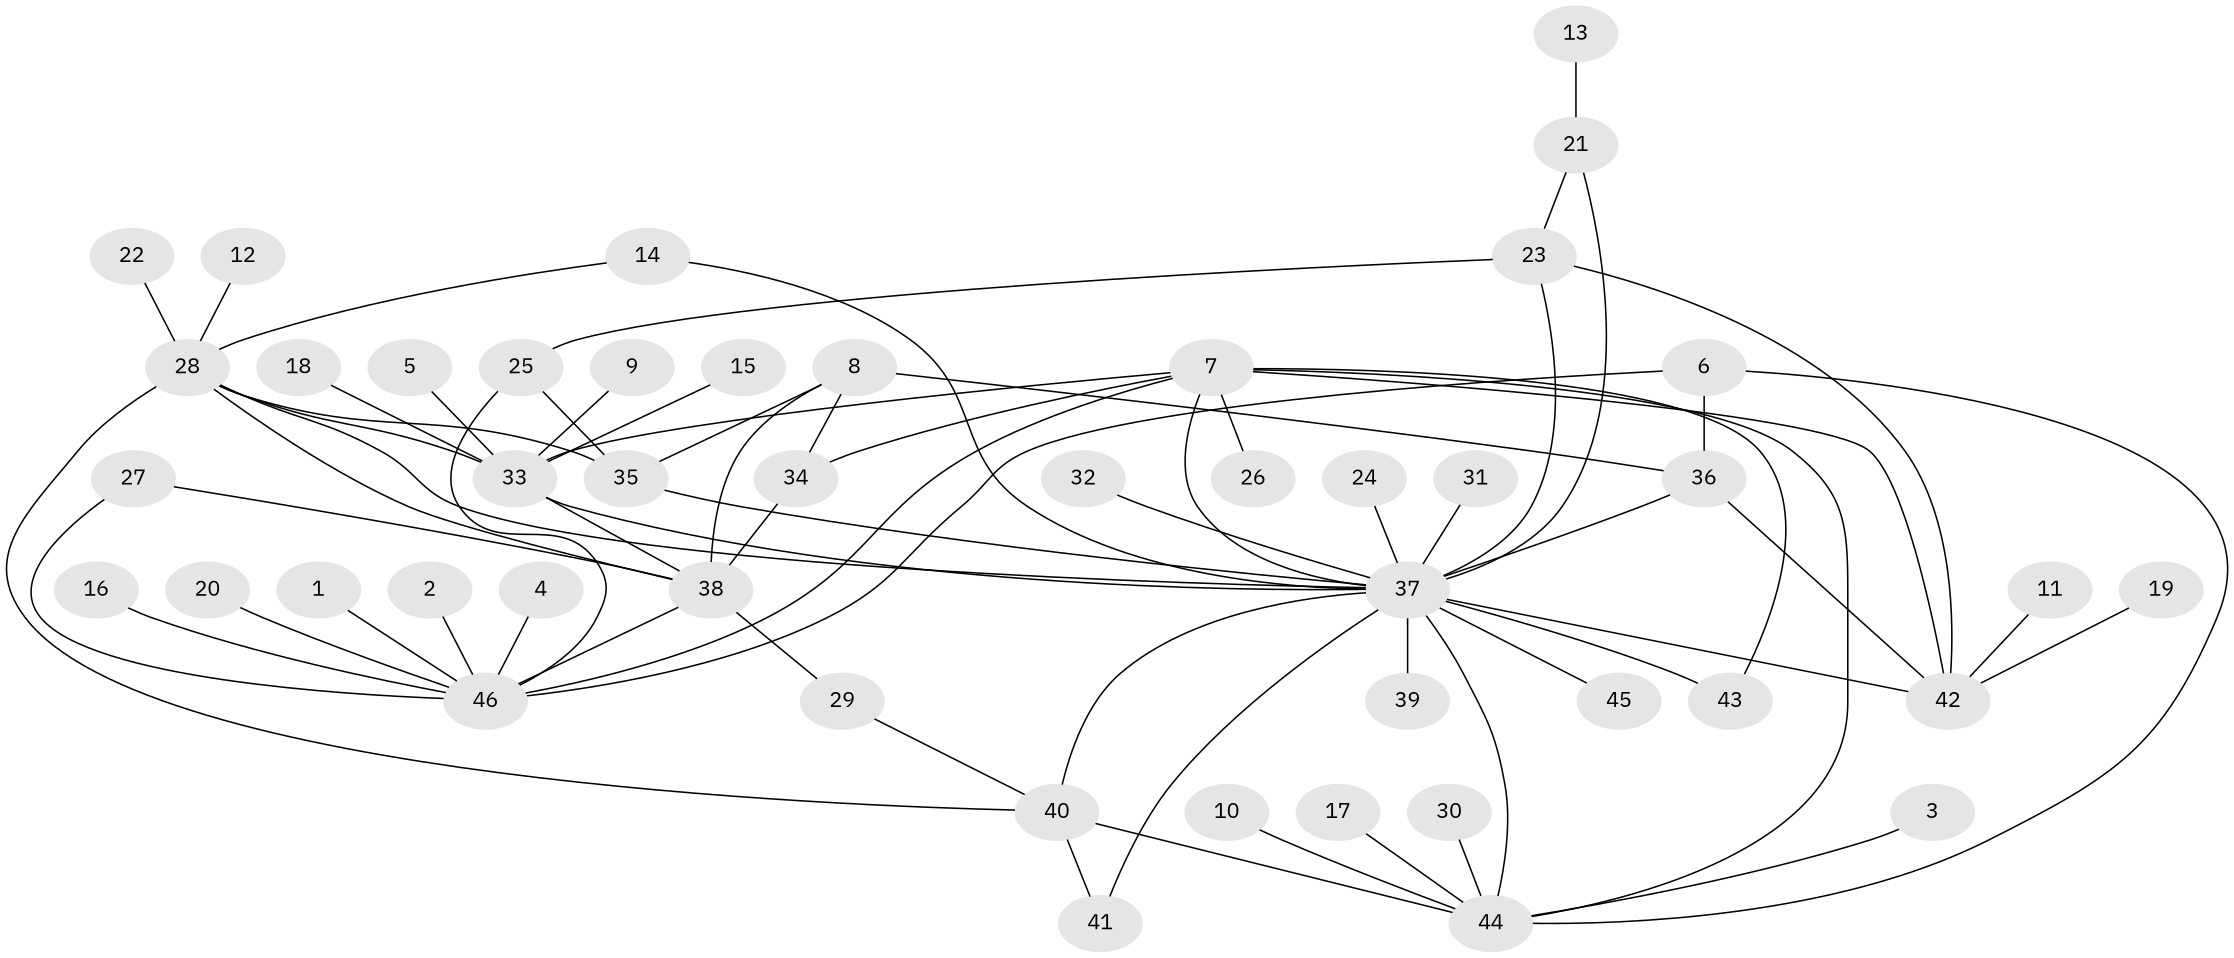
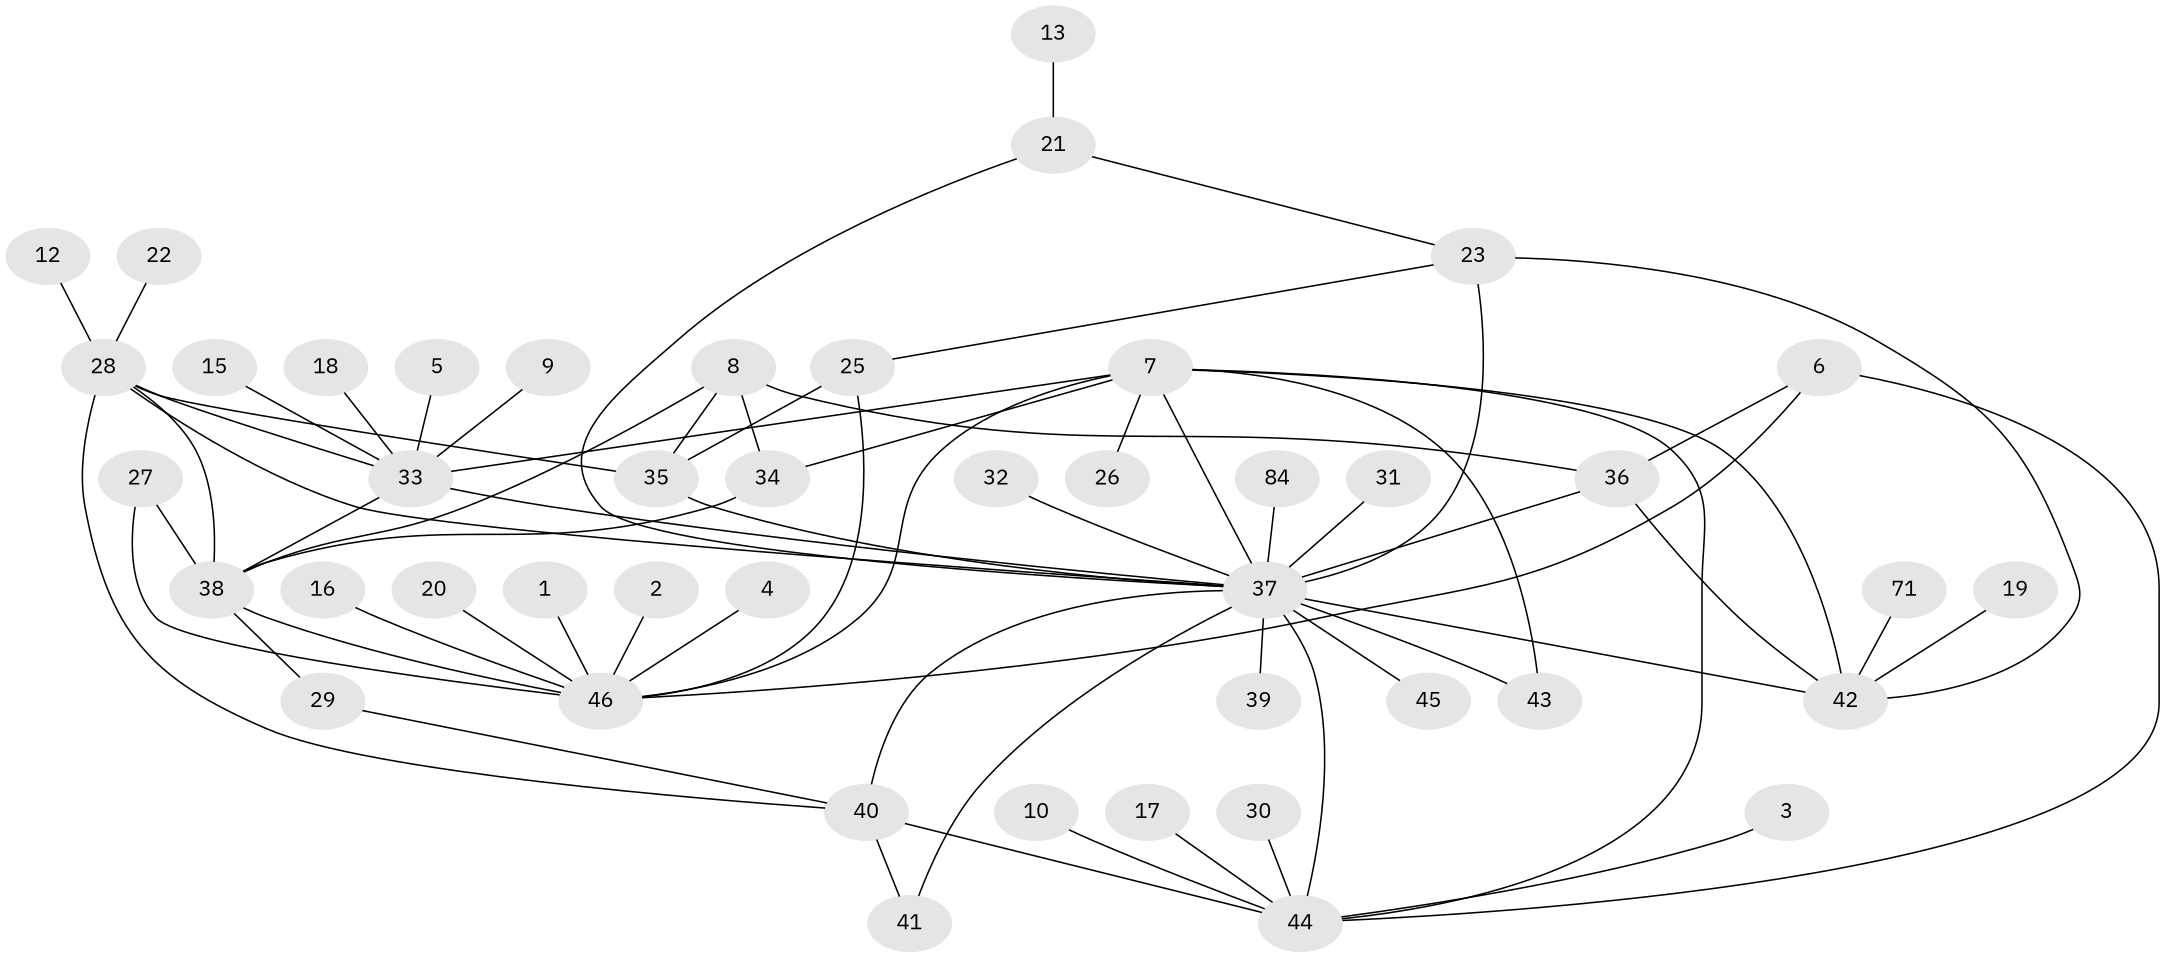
(648, 256) -> none
(1364, 479) -> (1277, 479)
(2050, 590) -> (1904, 590)
